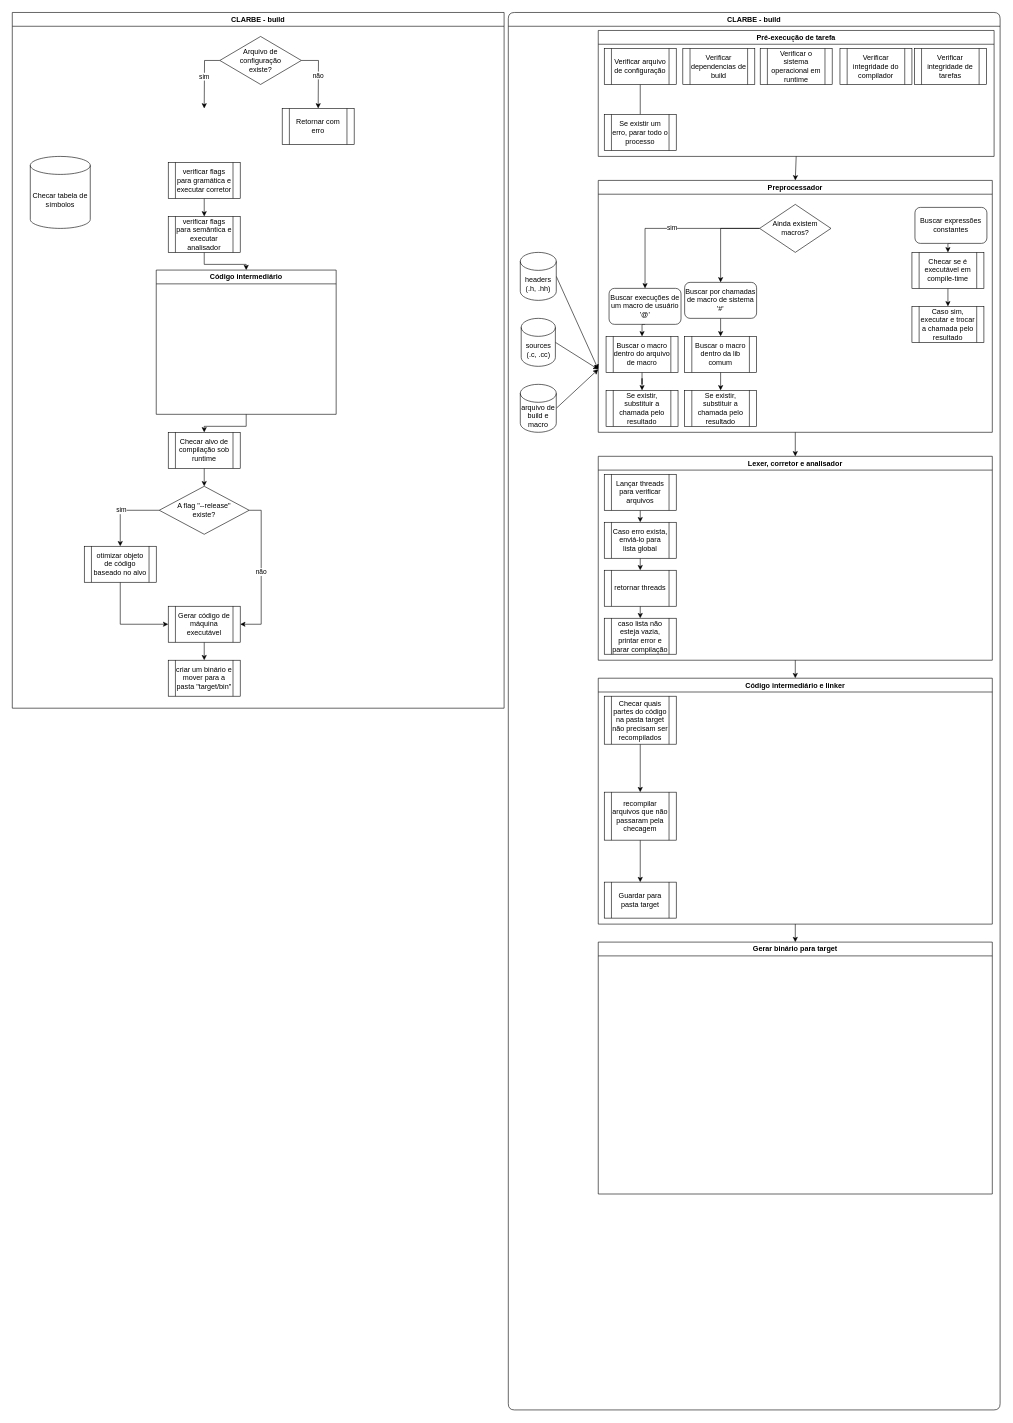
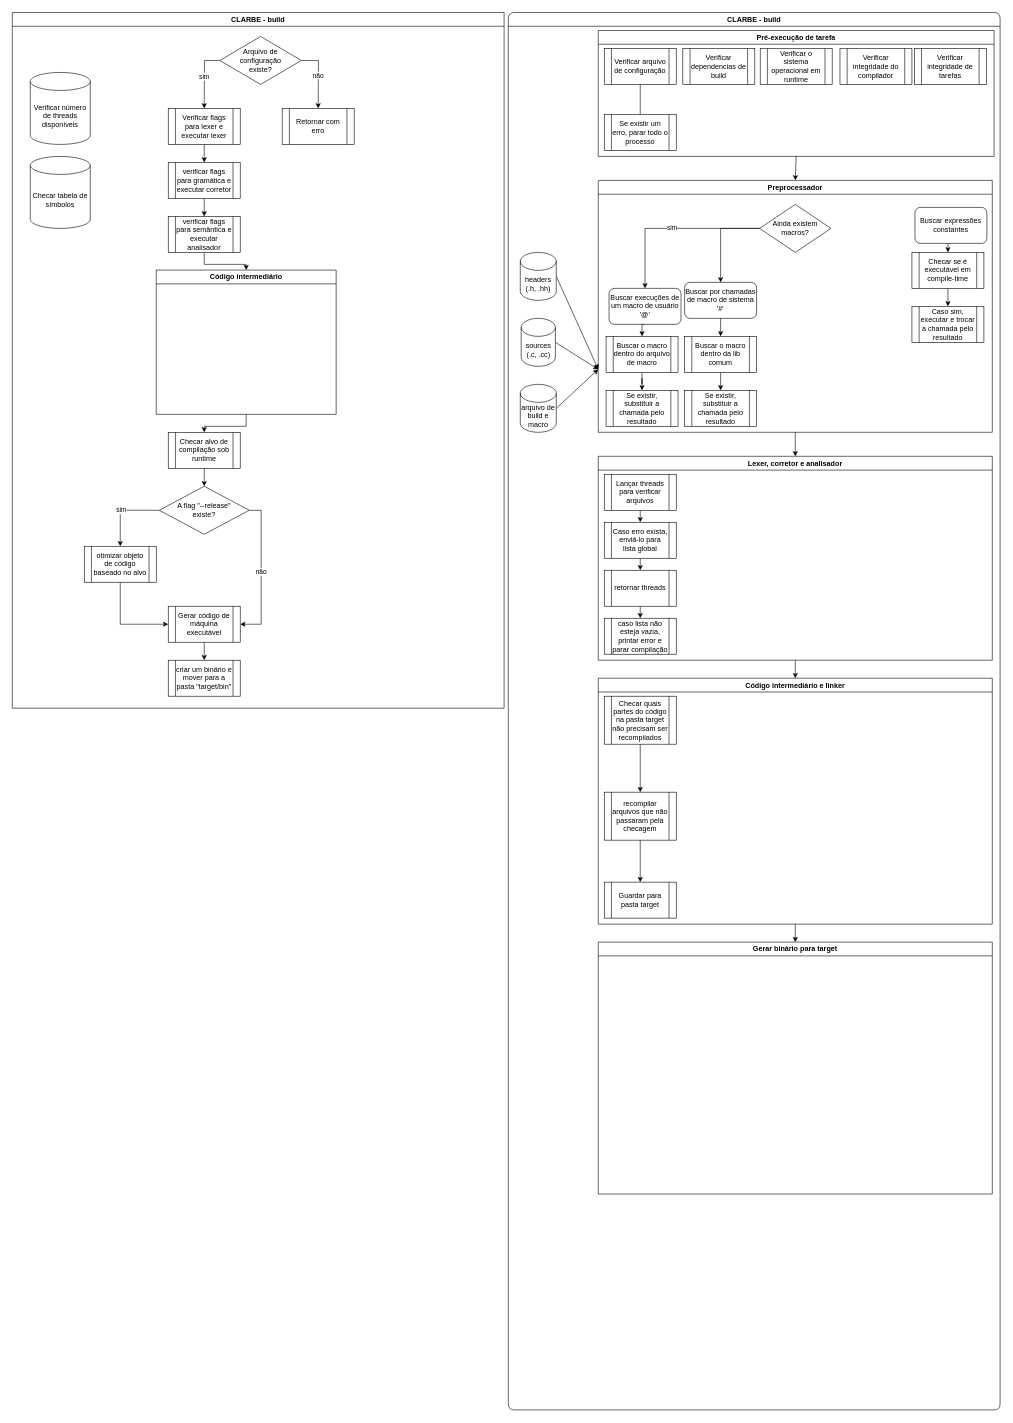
none -> (60, 108)
none -> (204, 126)
none -> (204, 156)
